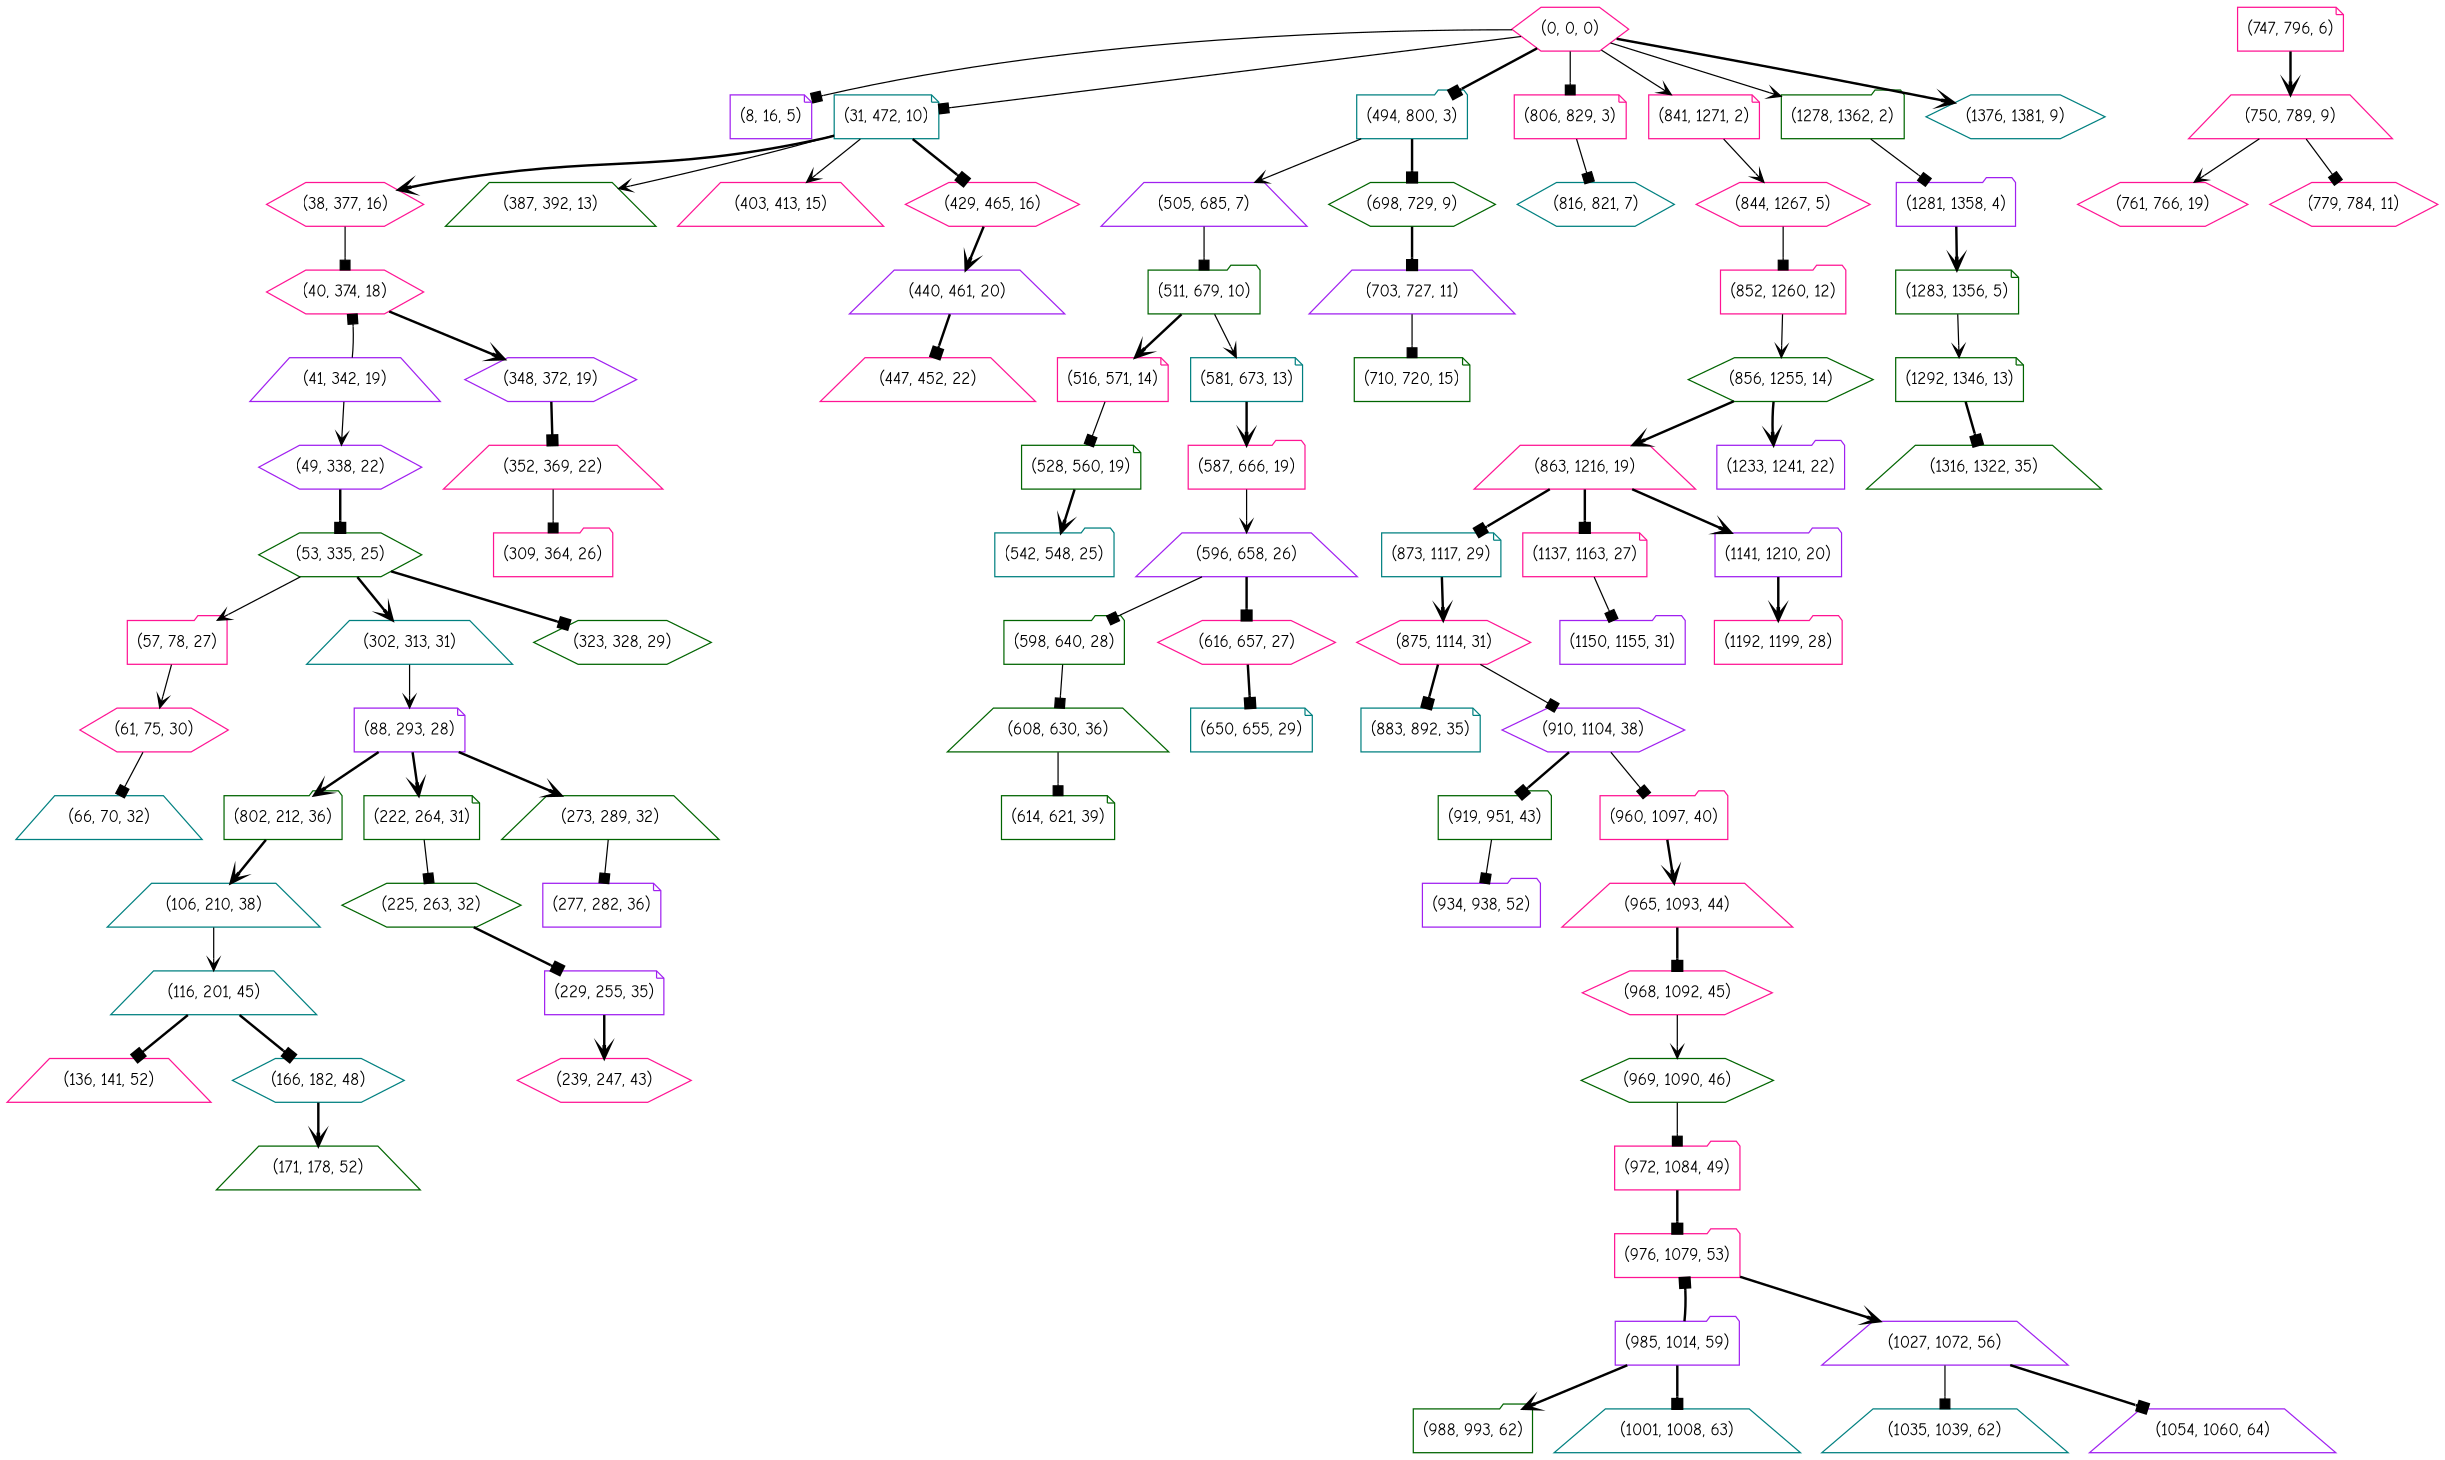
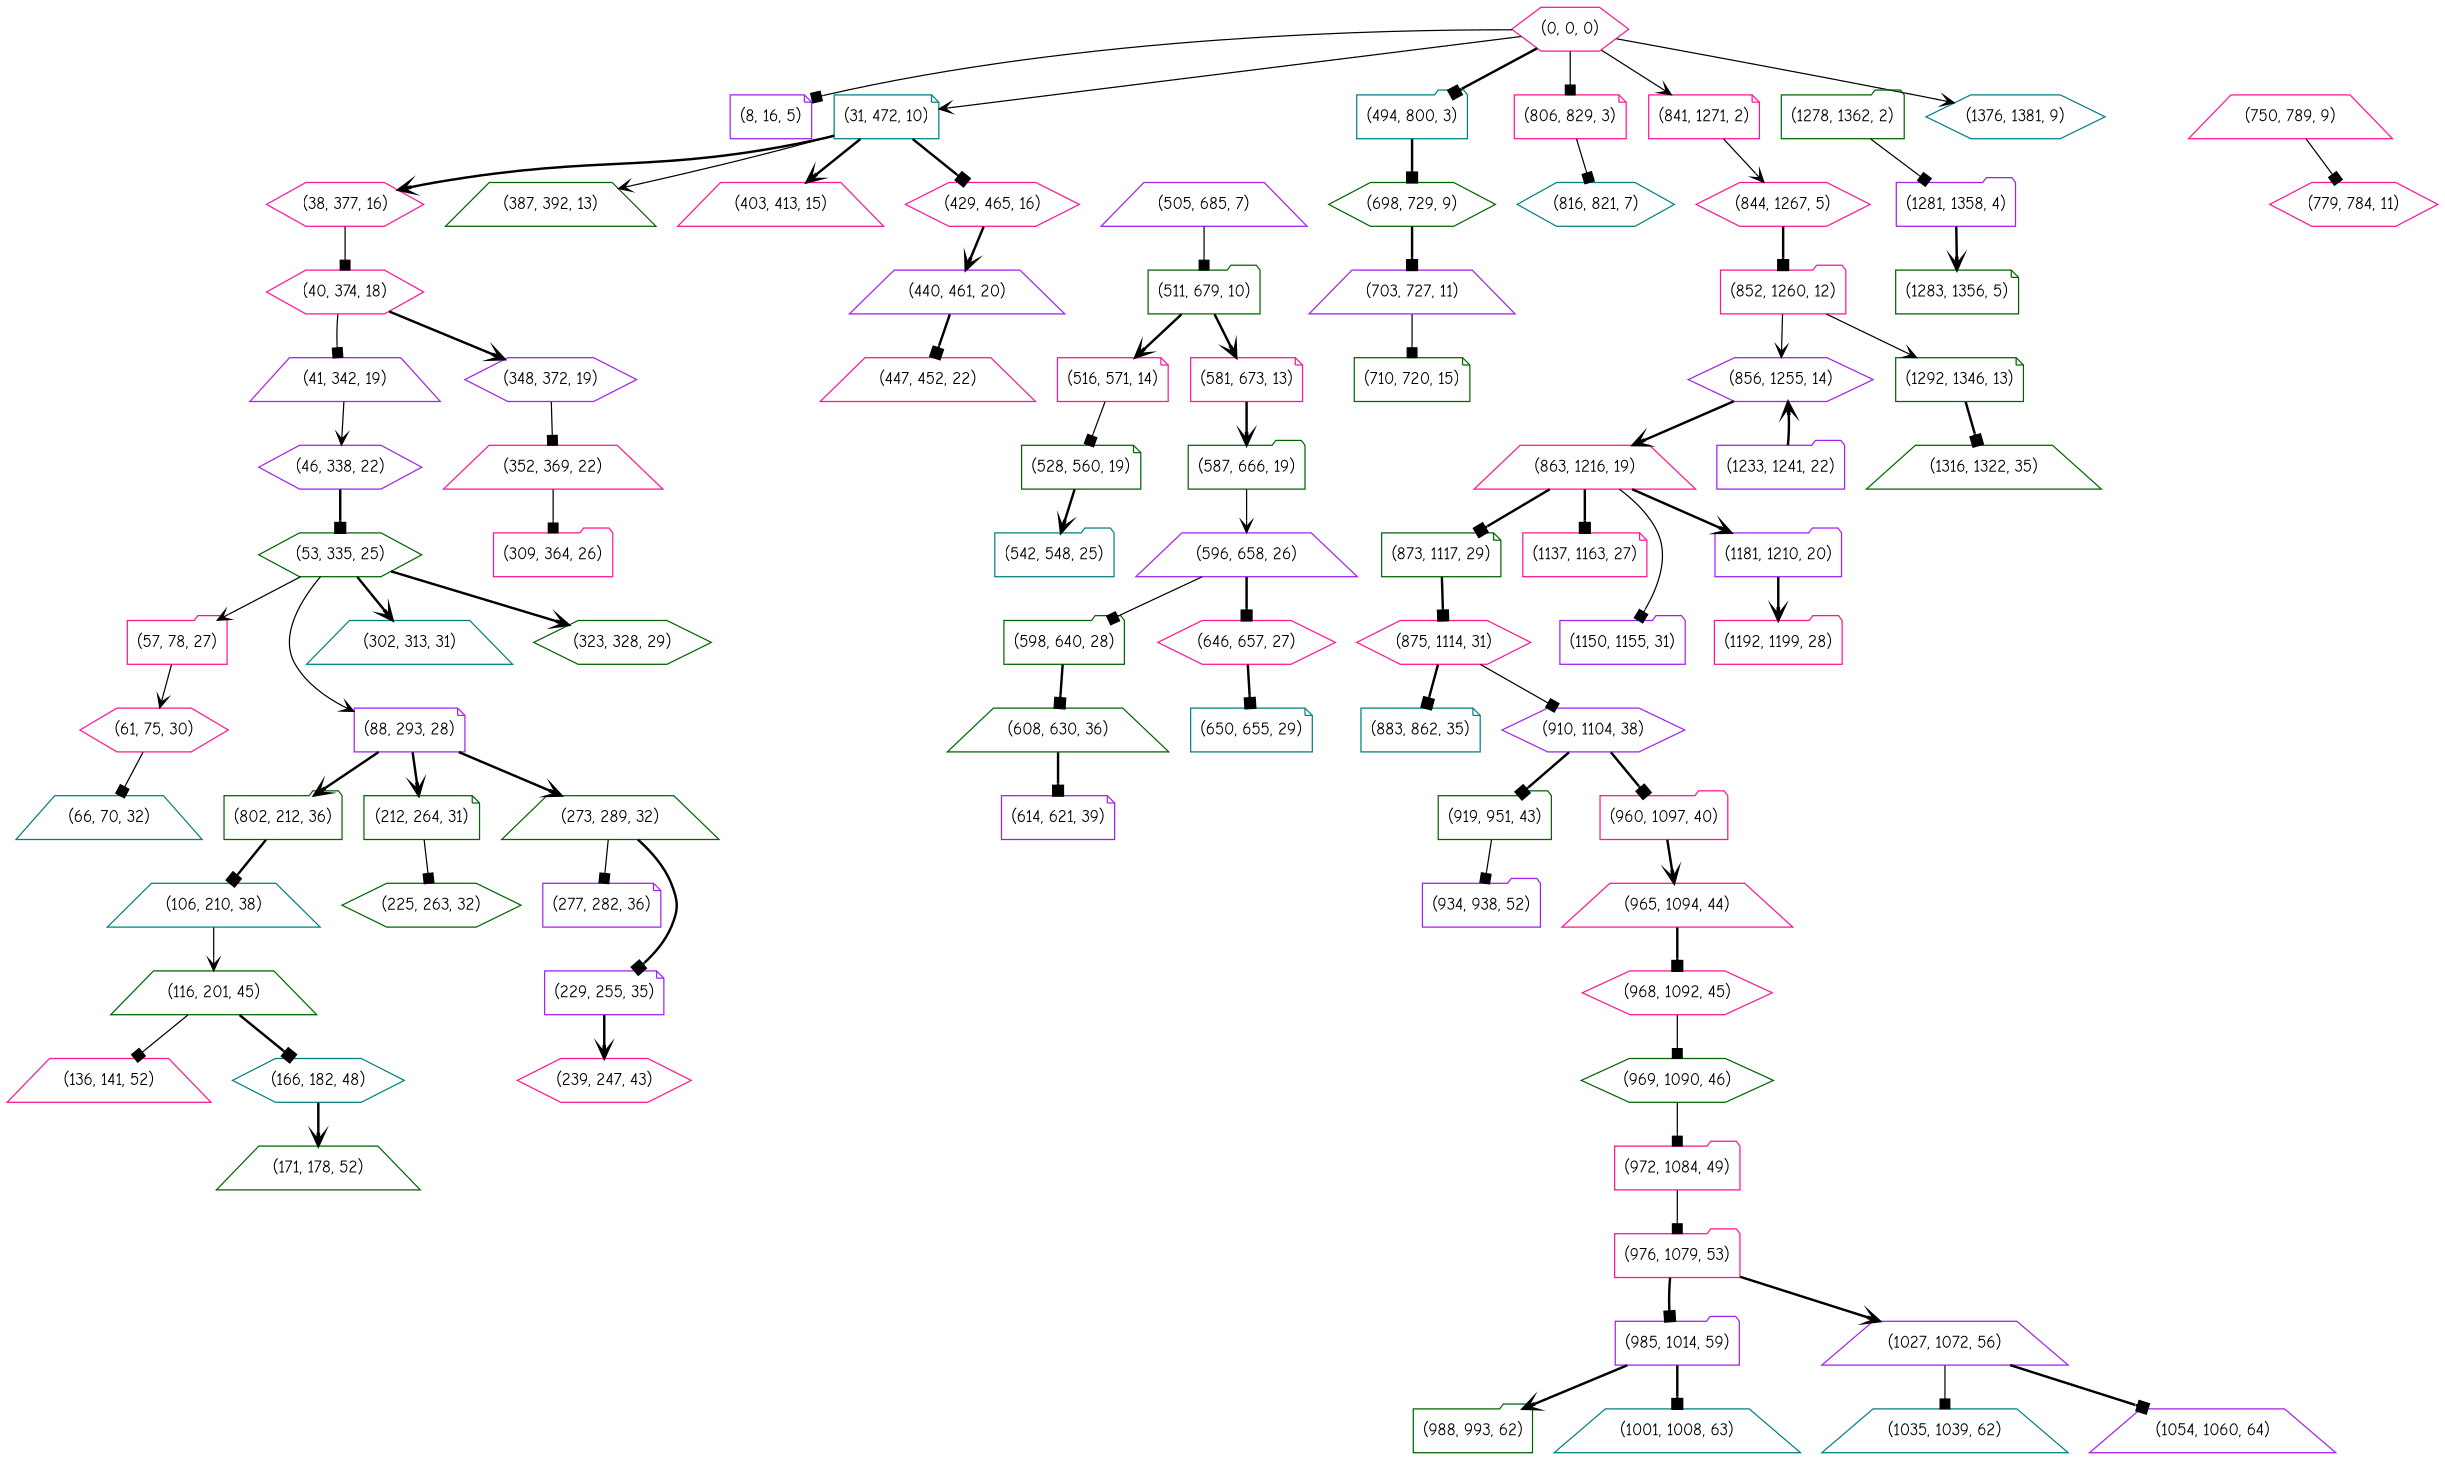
(2290, 29) -> none
(1690, 68) -> none
(1779, 69) -> (1779, 69)
(1236, 72) -> (1236, 72)
(838, 157) -> (838, 157)
(1314, 158) -> none
(2163, 204) -> none
(1783, 242) -> (1783, 242)
(1223, 330) -> (1223, 330)
(1958, 330) -> (1866, 333)
(353, 342) -> (337, 330)
(1247, 380) -> (1247, 380)
(1781, 380) -> (1781, 380)
(552, 417) -> (552, 417)
(1773, 417) -> (1789, 430)
(340, 467) -> (340, 467)
(1247, 467) -> (1247, 467)
(1441, 555) -> (1441, 555)
(1778, 555) -> (1778, 555)
(1442, 593) -> (1442, 593)
(1601, 593) -> (1661, 543)
(474, 596) -> (474, 596)
(1247, 642) -> (1247, 642)
(410, 680) -> (290, 649)
(1062, 680) -> (1062, 680)
(1421, 730) -> (1421, 730)
(1058, 768) -> (1058, 768)
(1625, 769) -> (1625, 769)
(422, 818) -> (422, 818)
(1058, 818) -> (1058, 818)
(252, 857) -> (252, 857)
(1677, 905) -> (1677, 905)
(512, 946) -> (676, 900)
(214, 993) -> (214, 993)
(1677, 1031) -> (1677, 1031)
(166, 1033) -> (166, 1033)
(1677, 1206) -> (1677, 1206)
(1685, 1306) -> (1669, 1293)
